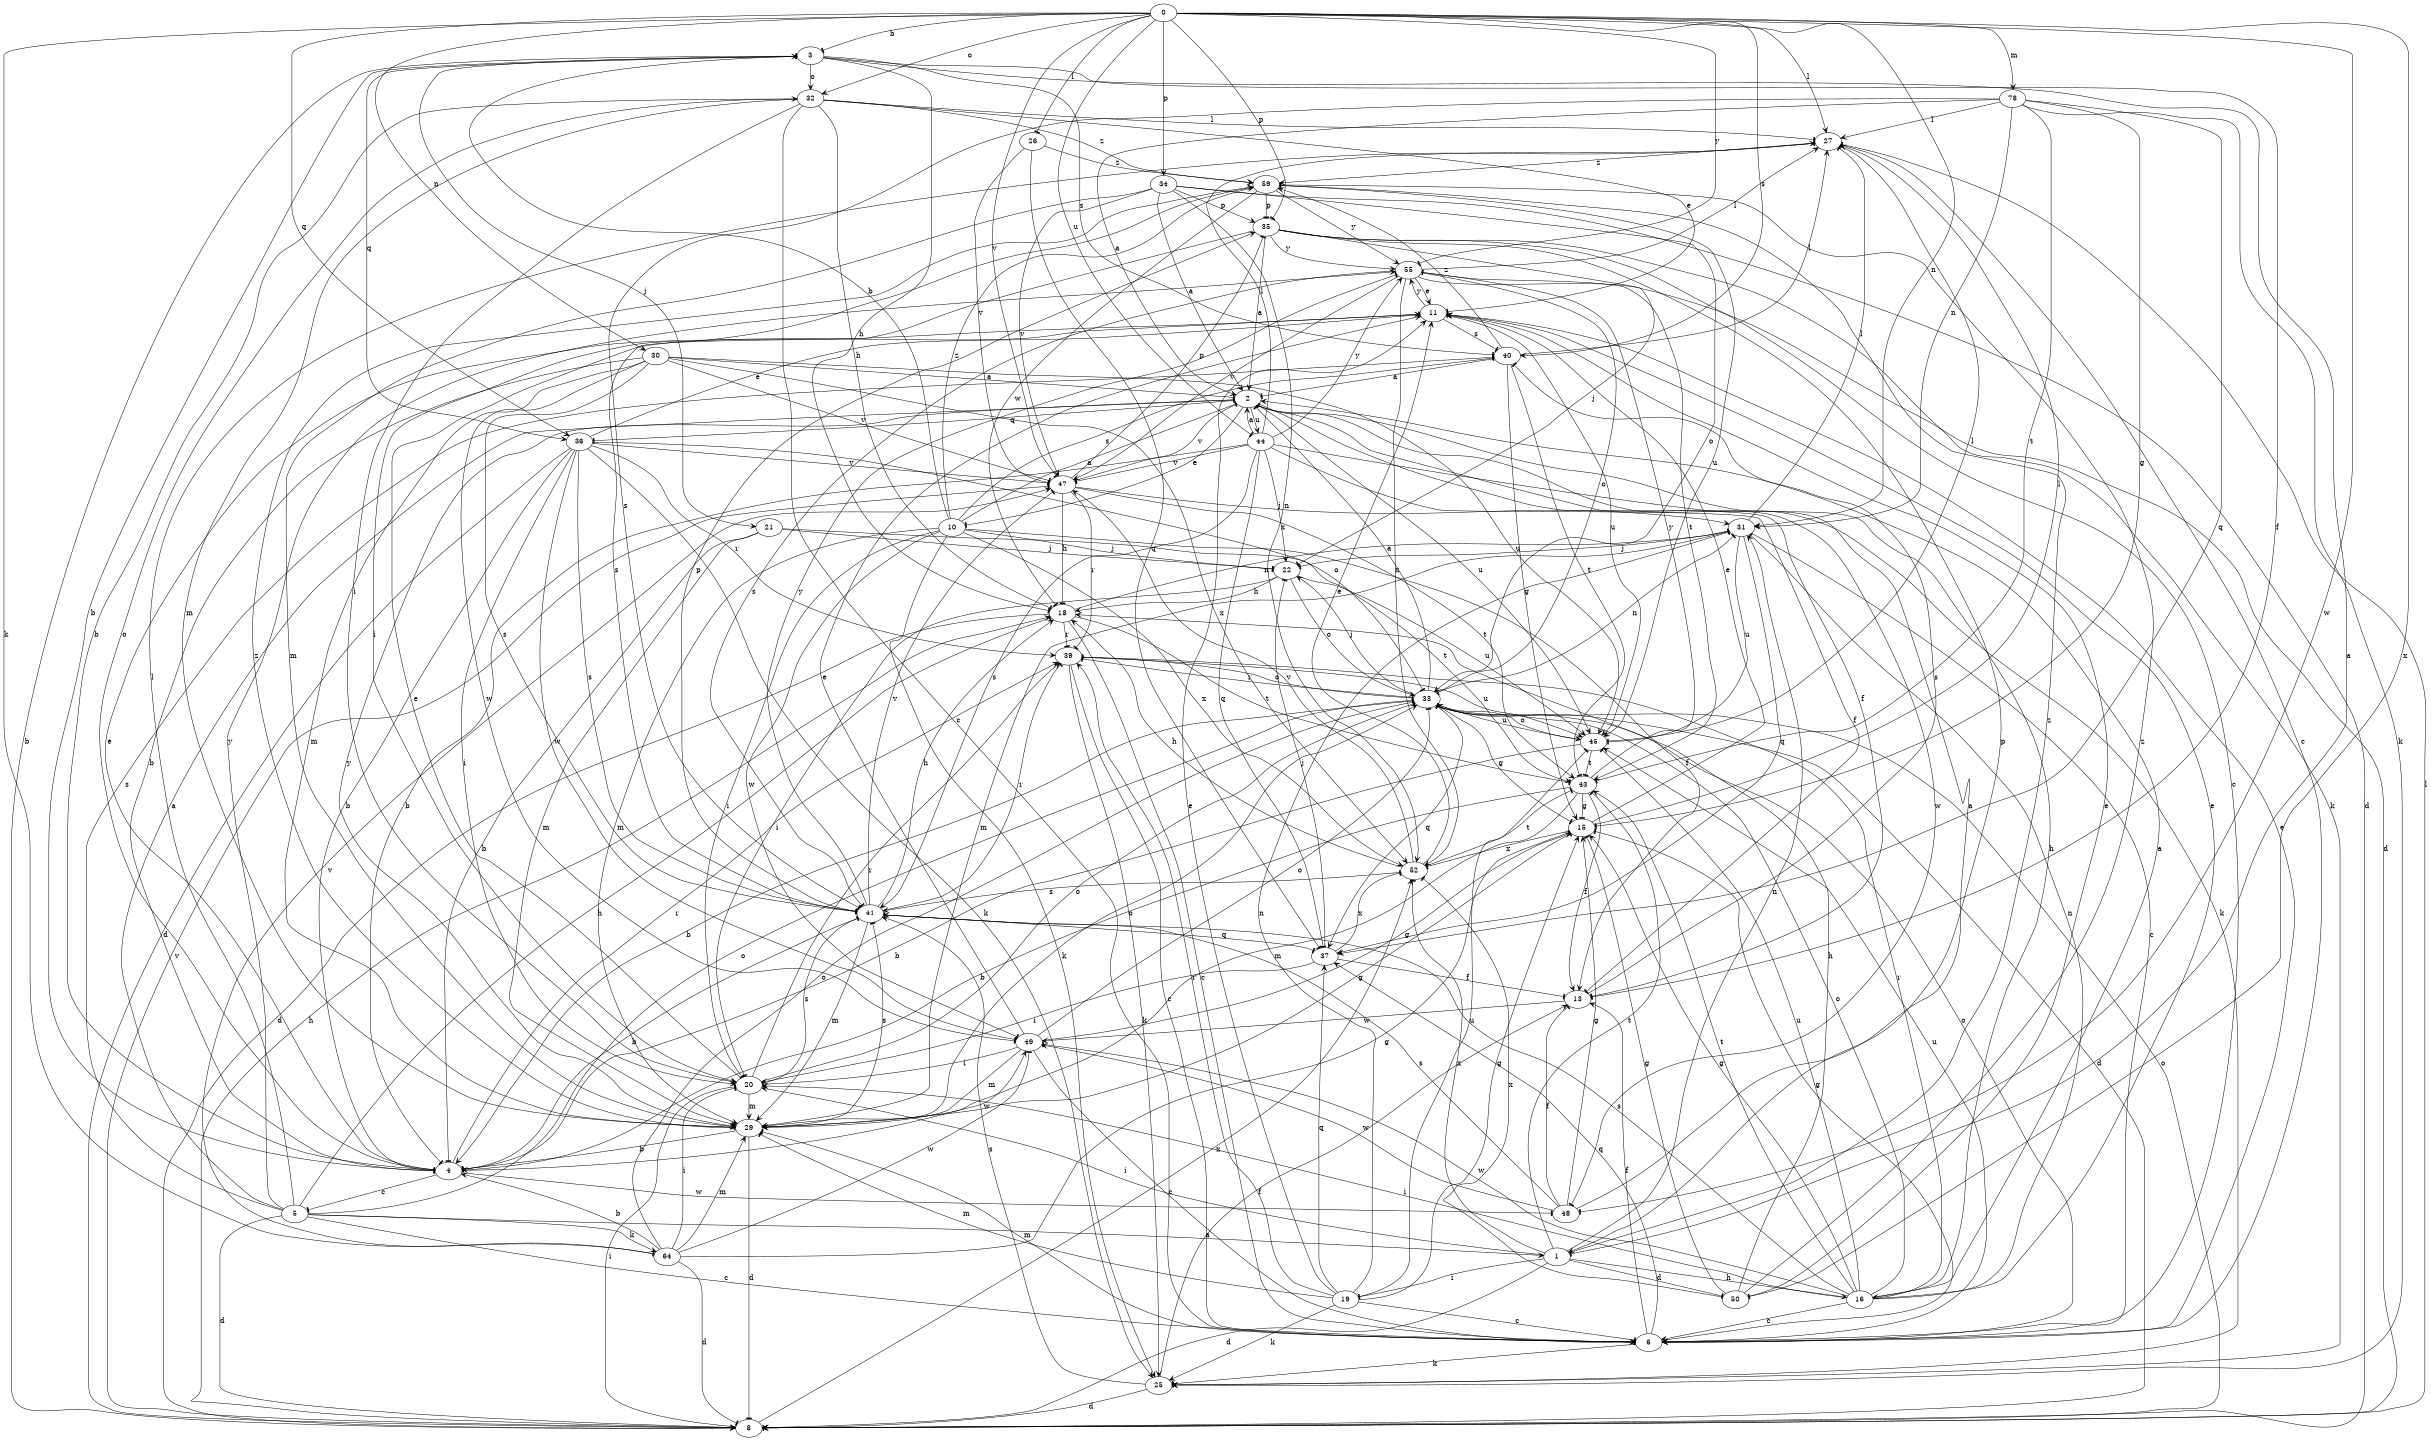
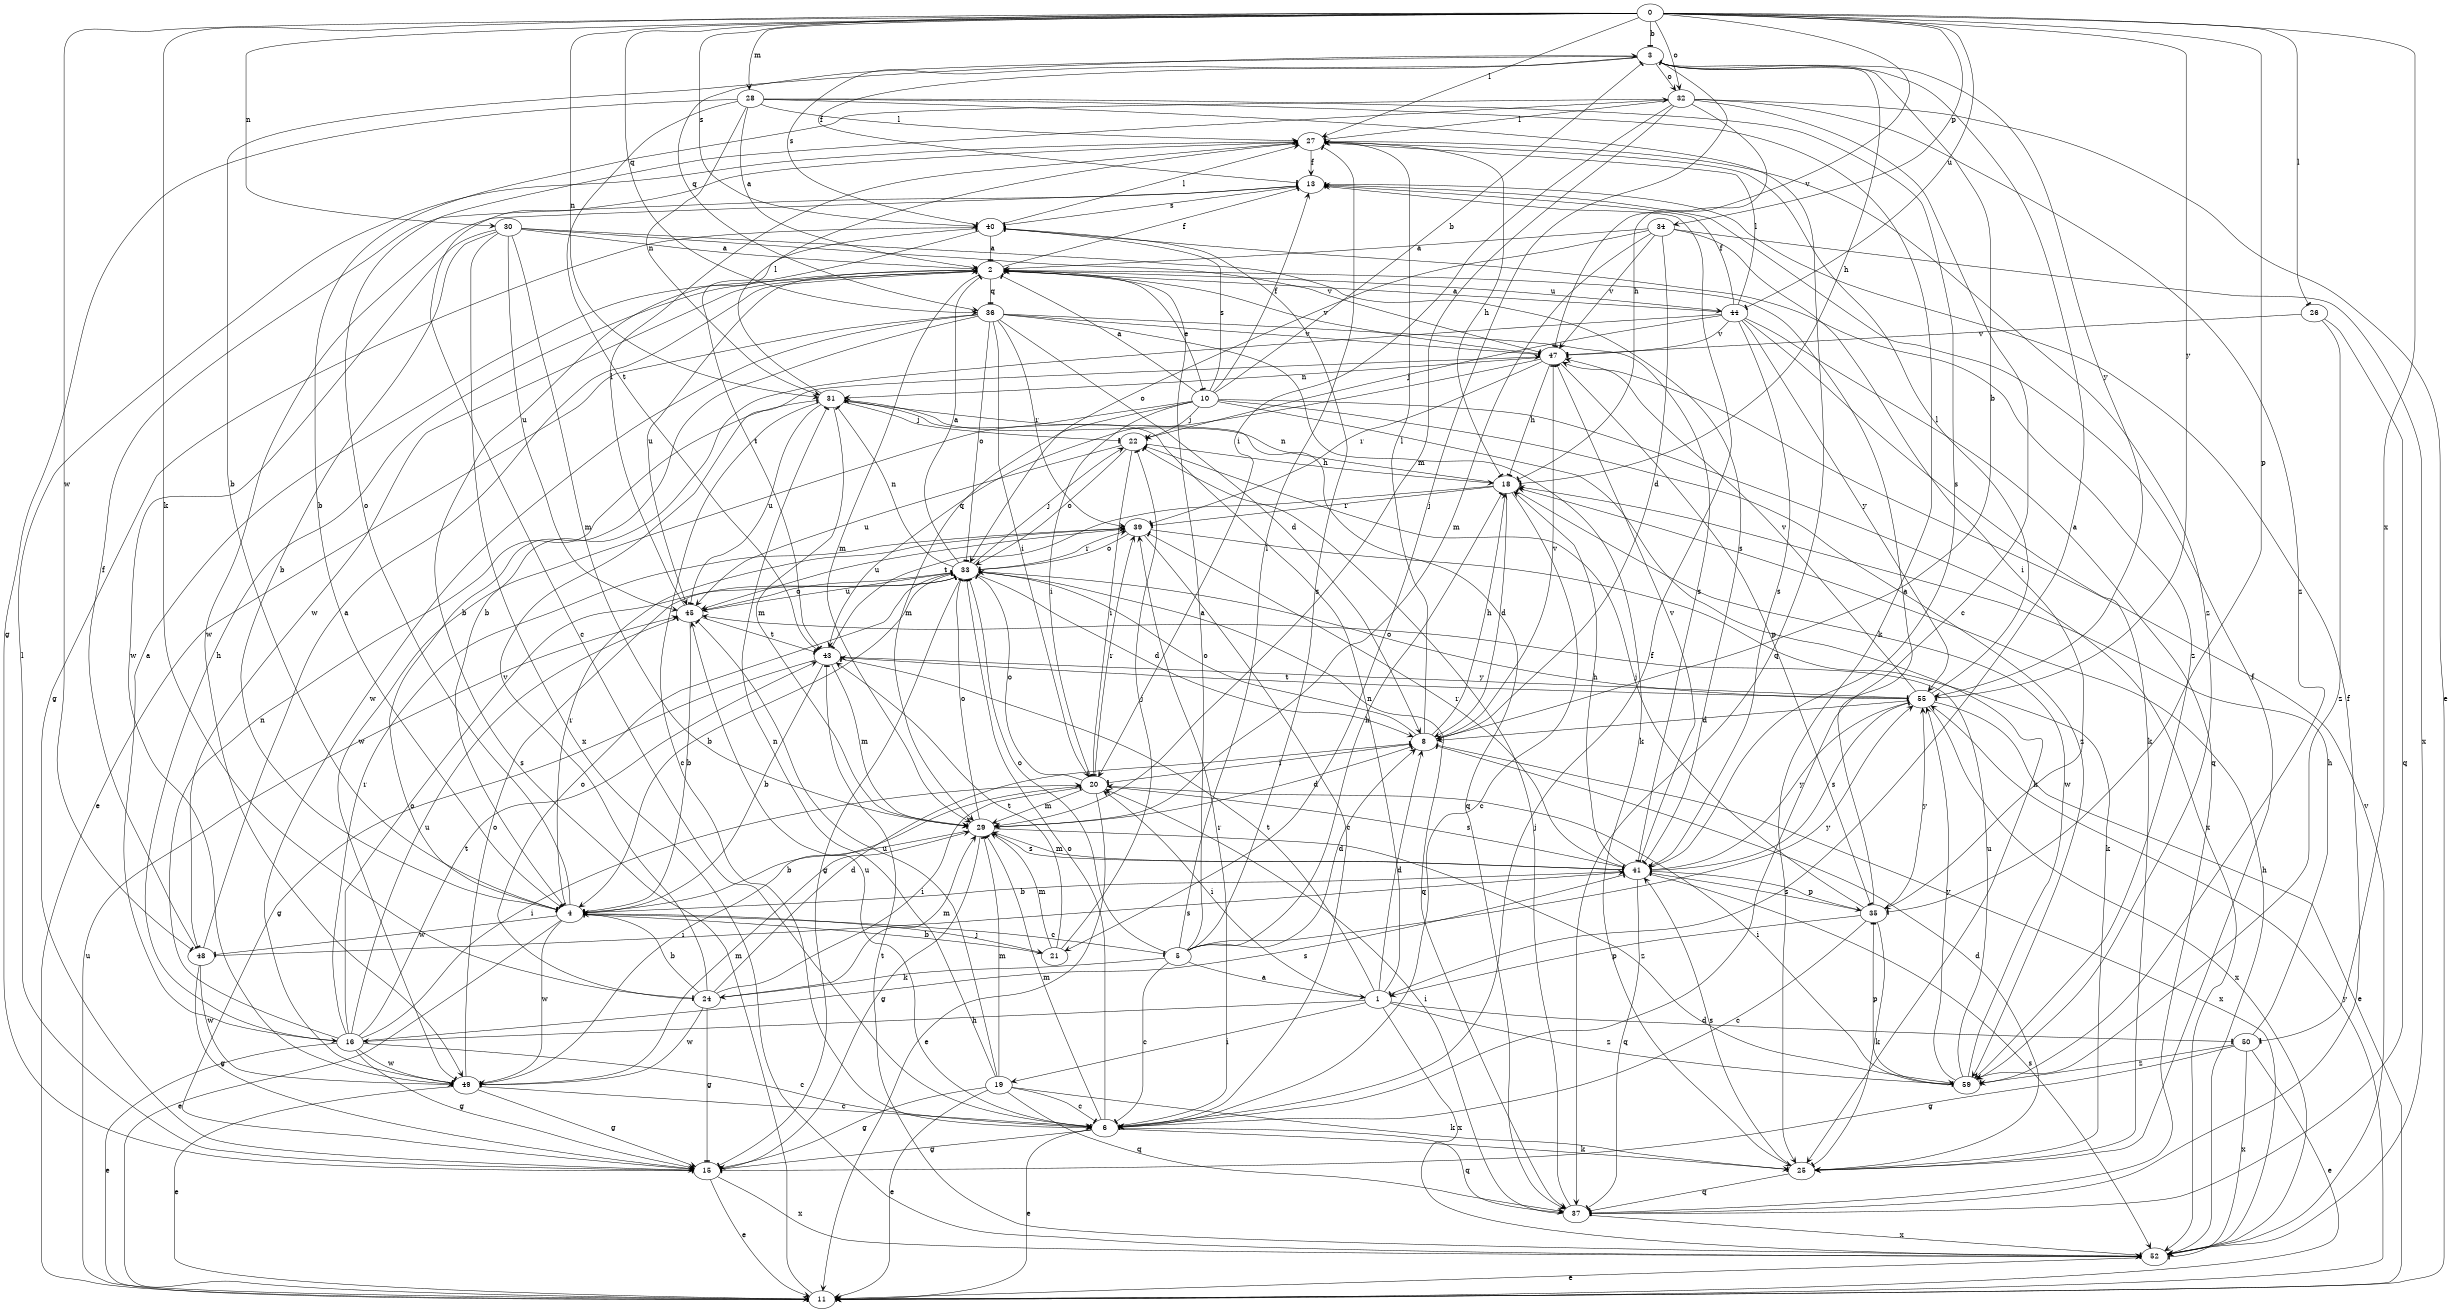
(2013, 99) -> (750, 99)
(1223, 206) -> (2023, 570)
none -> (1503, 231)
none -> (2073, 283)
(1485, 635) -> (962, 506)
(1248, 681) -> (1066, 555)
(1515, 721) -> (837, 583)
(349, 763) -> (843, 549)
(1467, 856) -> (1347, 1253)
(1144, 883) -> (1947, 995)
(1584, 888) -> (1311, 160)
none -> (925, 931)
(1063, 945) -> (960, 701)
(1195, 995) -> (1220, 851)
(892, 1073) -> (773, 880)
none -> (1690, 1192)
(667, 1257) -> (707, 999)
(1452, 1274) -> (1191, 1042)
(2219, 1389) -> (1197, 661)
